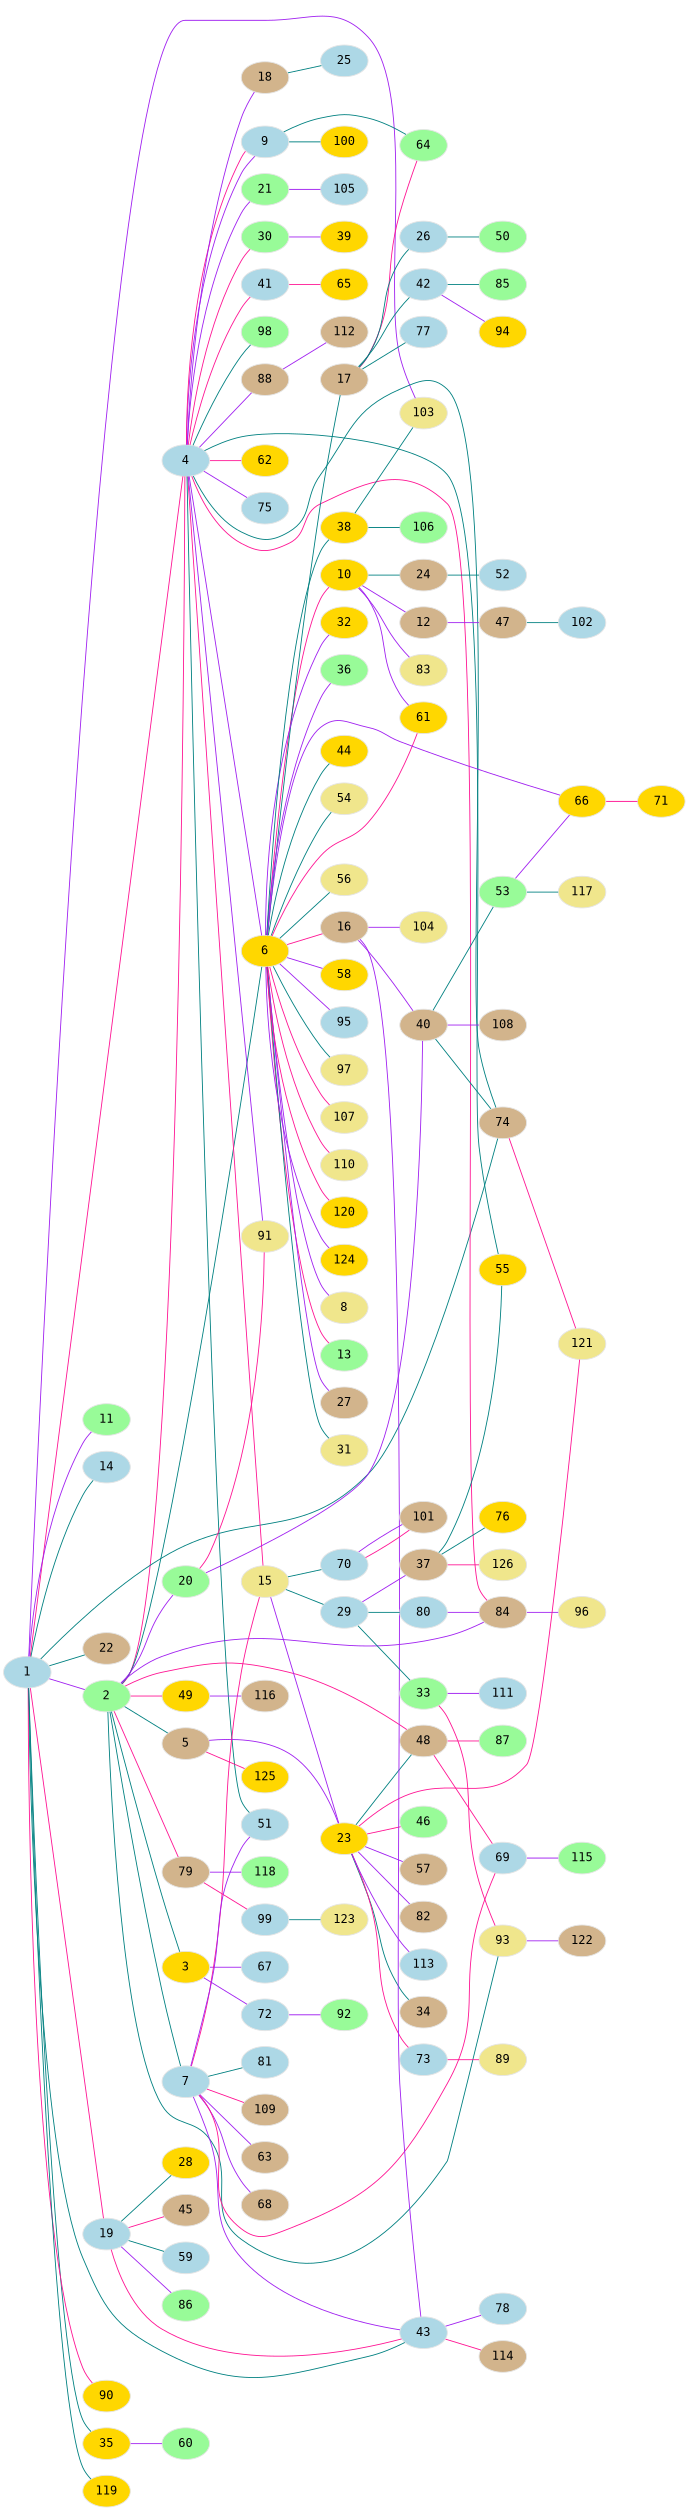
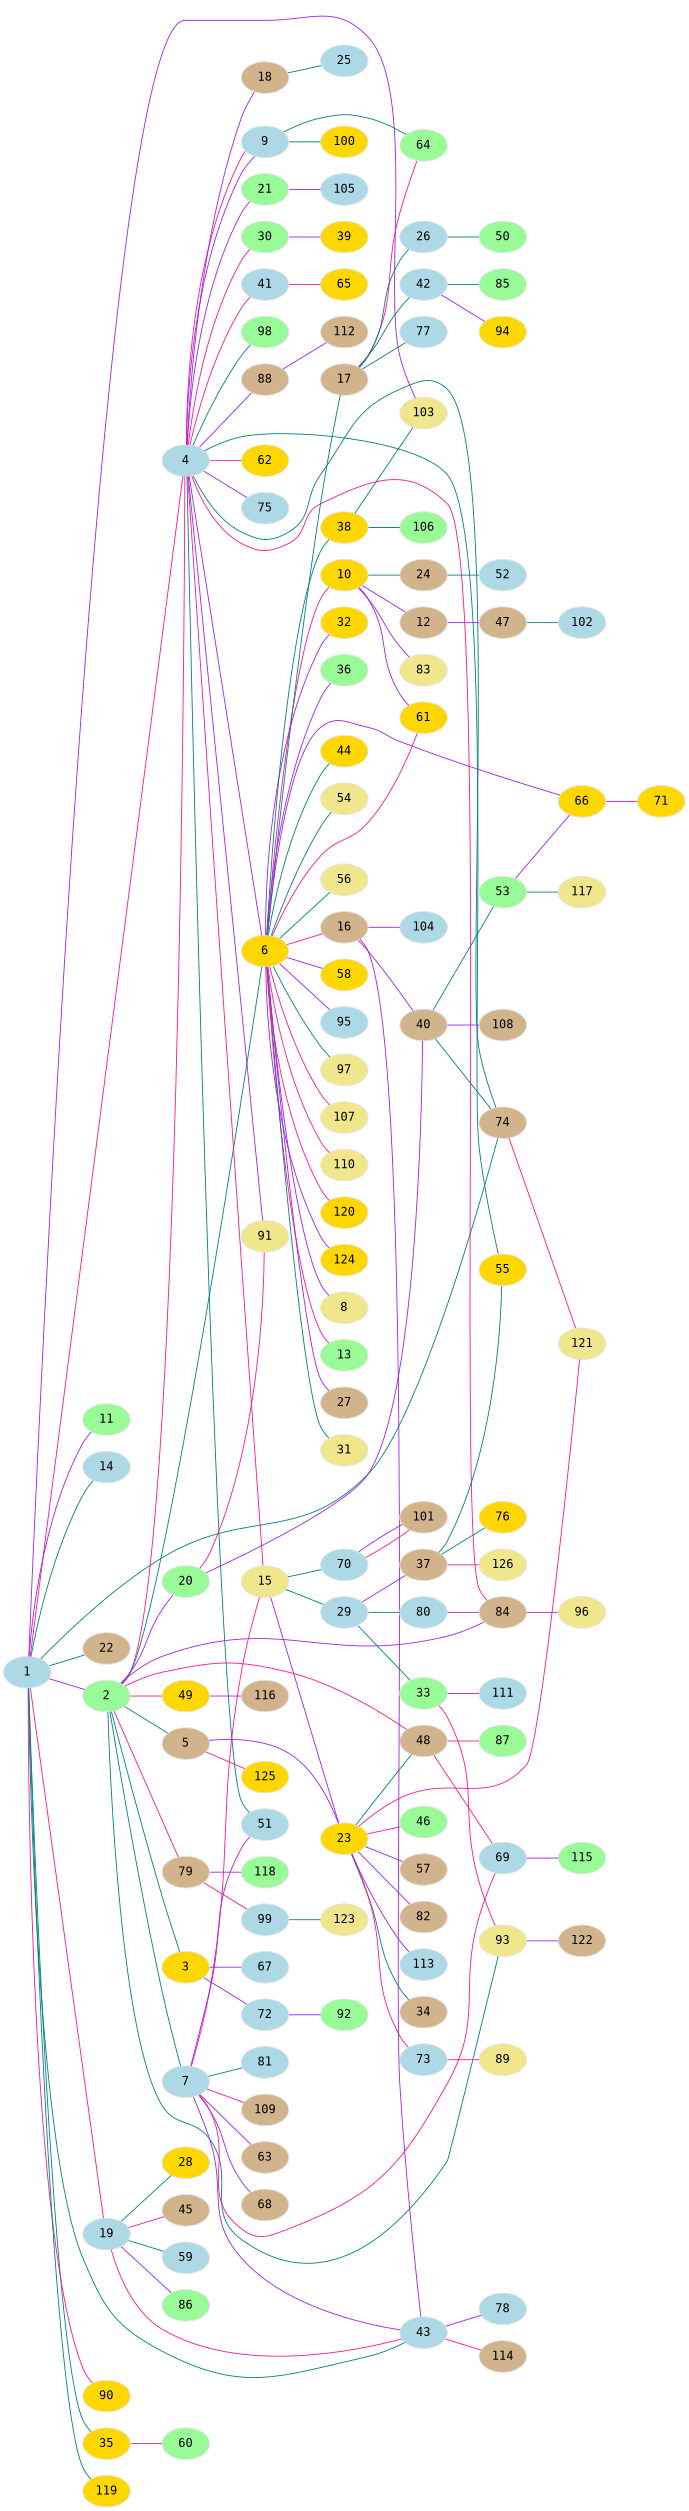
(424, 927) -> (424, 927)
